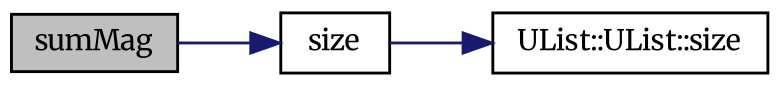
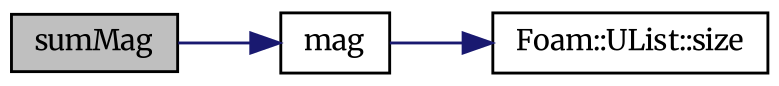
(335, 43) -> (335, 43)
(630, 43) -> (630, 43)
